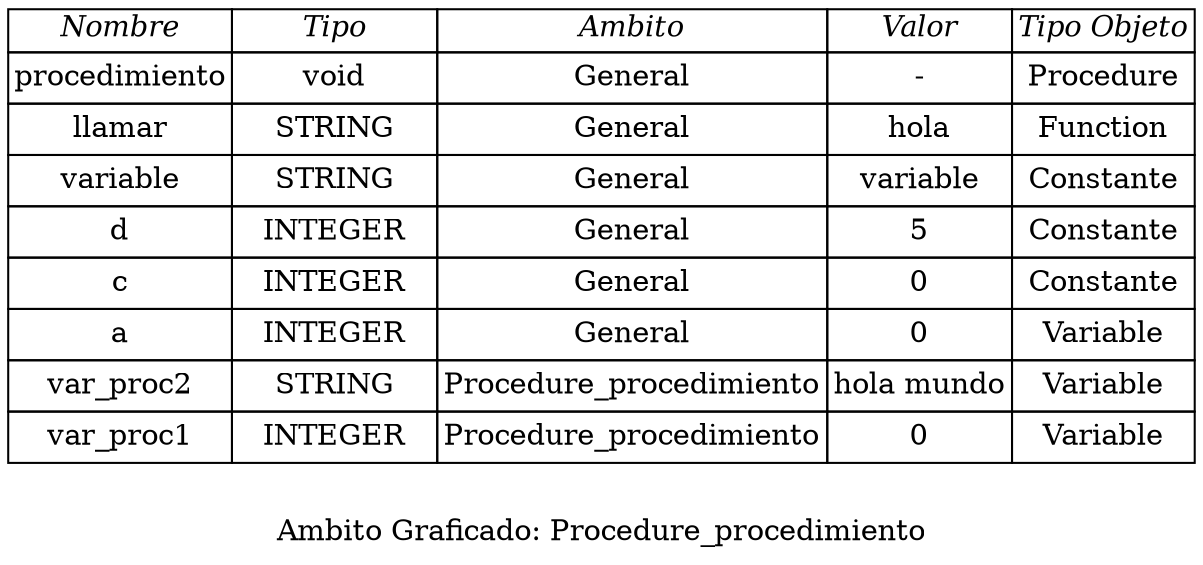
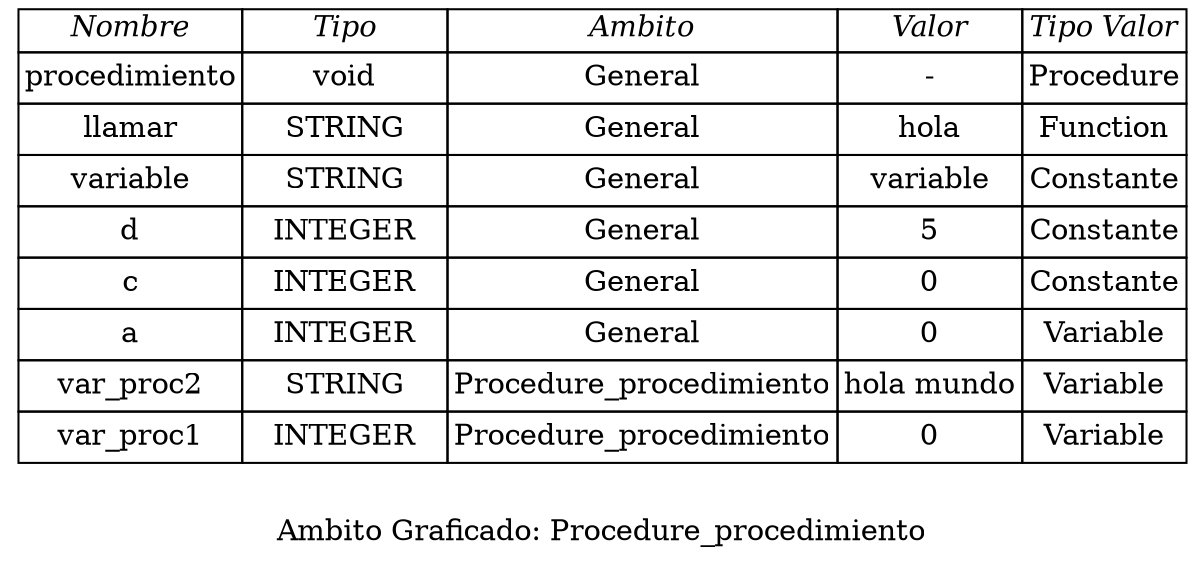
(1103, 28) -> (1104, 28)
